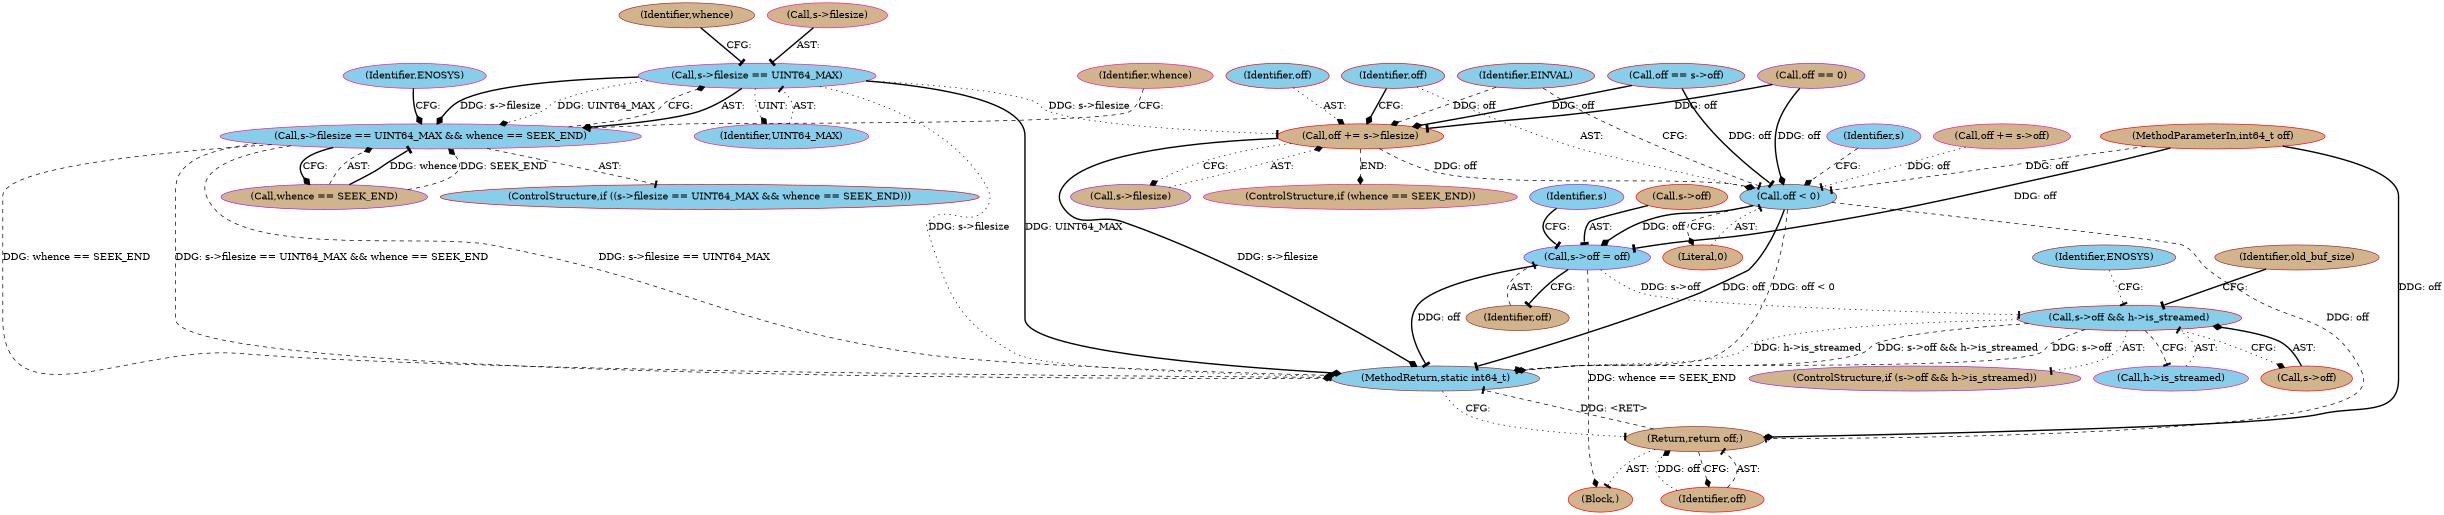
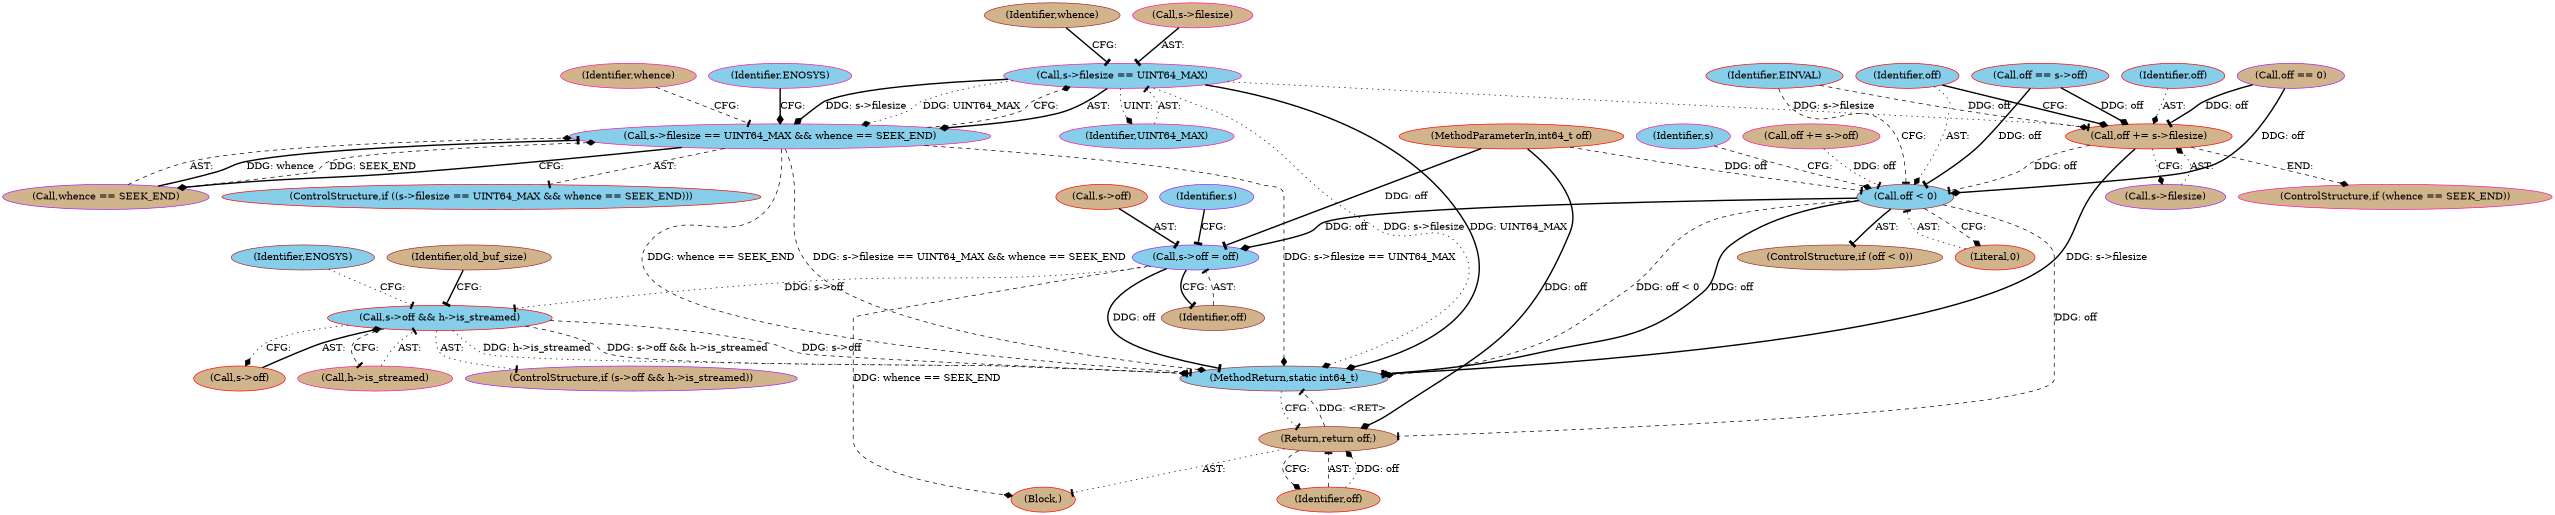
(1560, 181) -> (2022, 170)
none -> (1840, 257)
(2171, 379) -> (375, 379)
